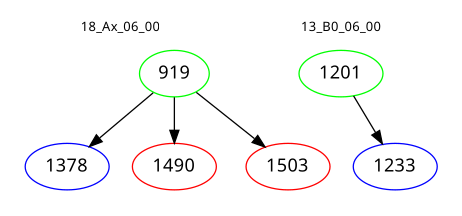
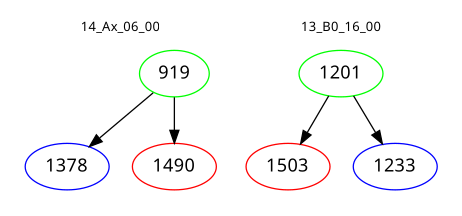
(121, 28) -> (121, 28)
(342, 28) -> (342, 28)
(218, 110) -> (318, 114)
